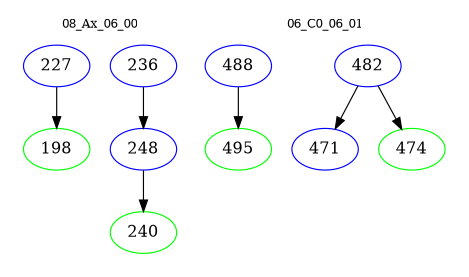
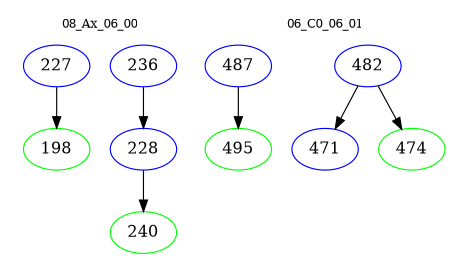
(238, 66) -> (238, 66)
(143, 149) -> (143, 149)
